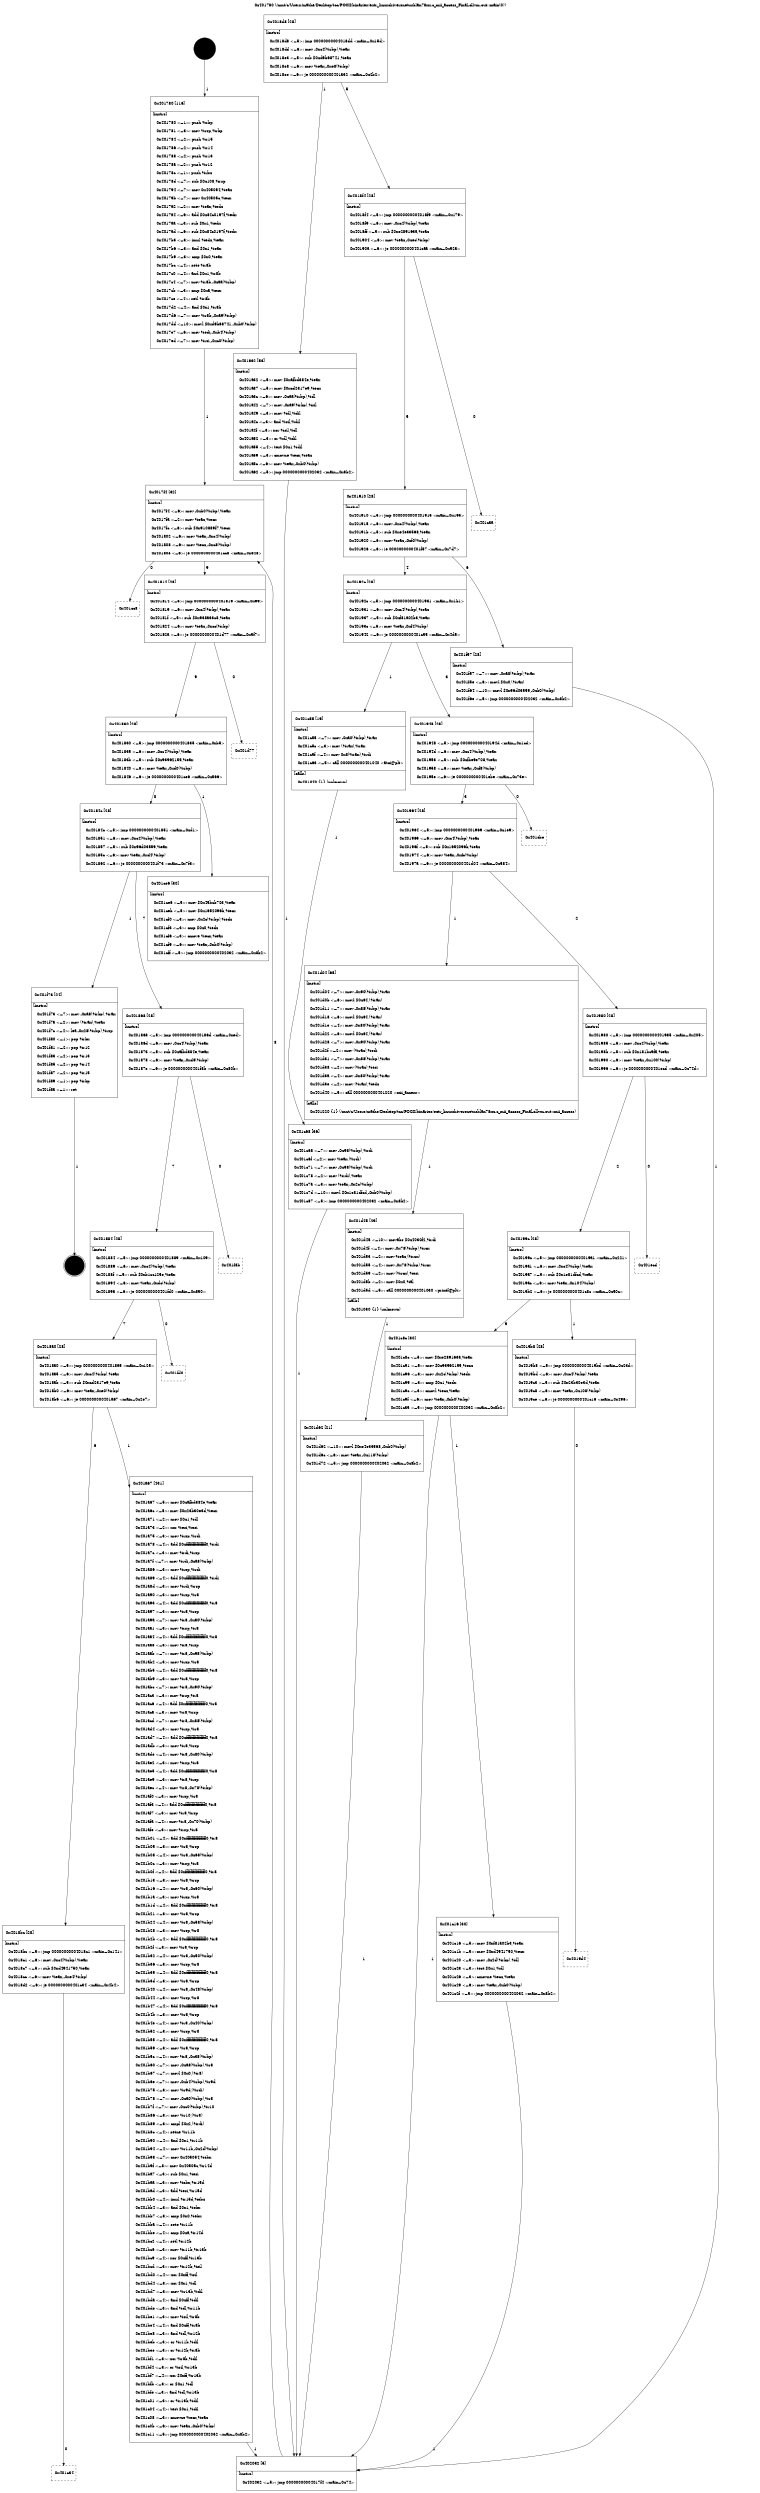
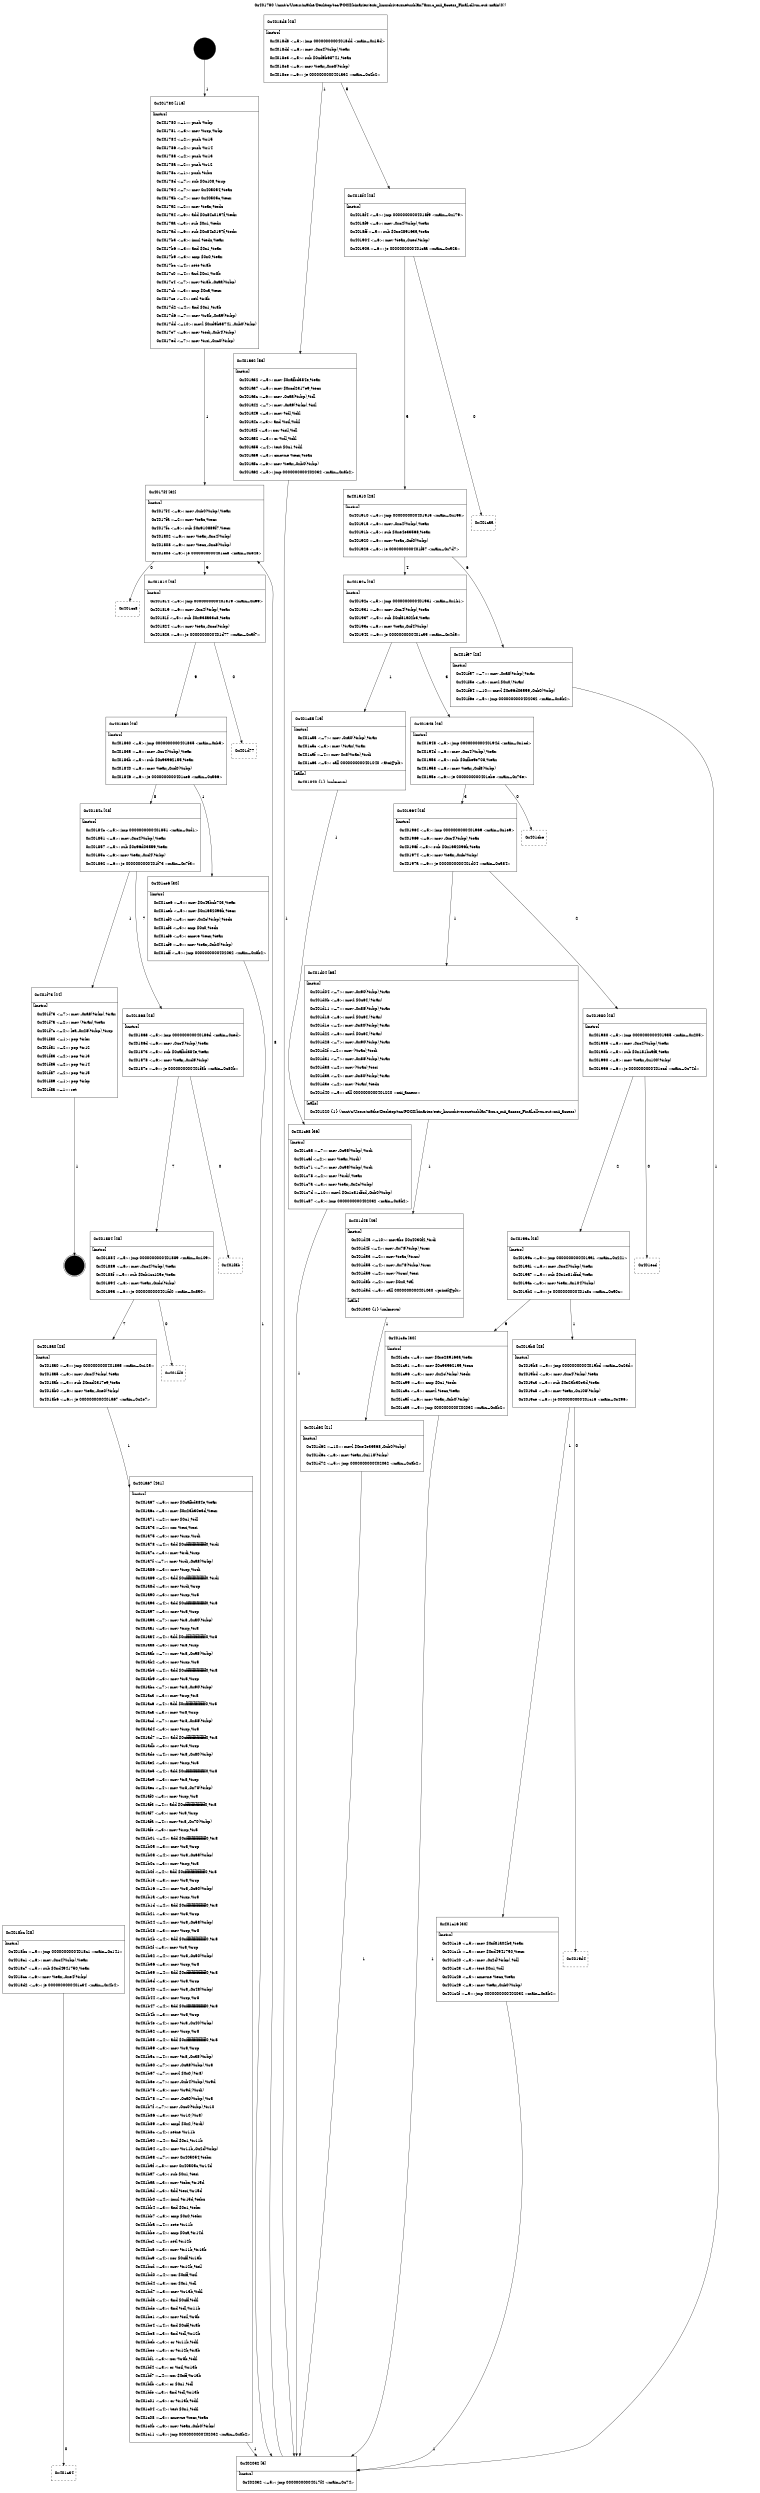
(79, 1665) -> none
(472, 1665) -> (536, 1661)
none -> (260, 1707)
